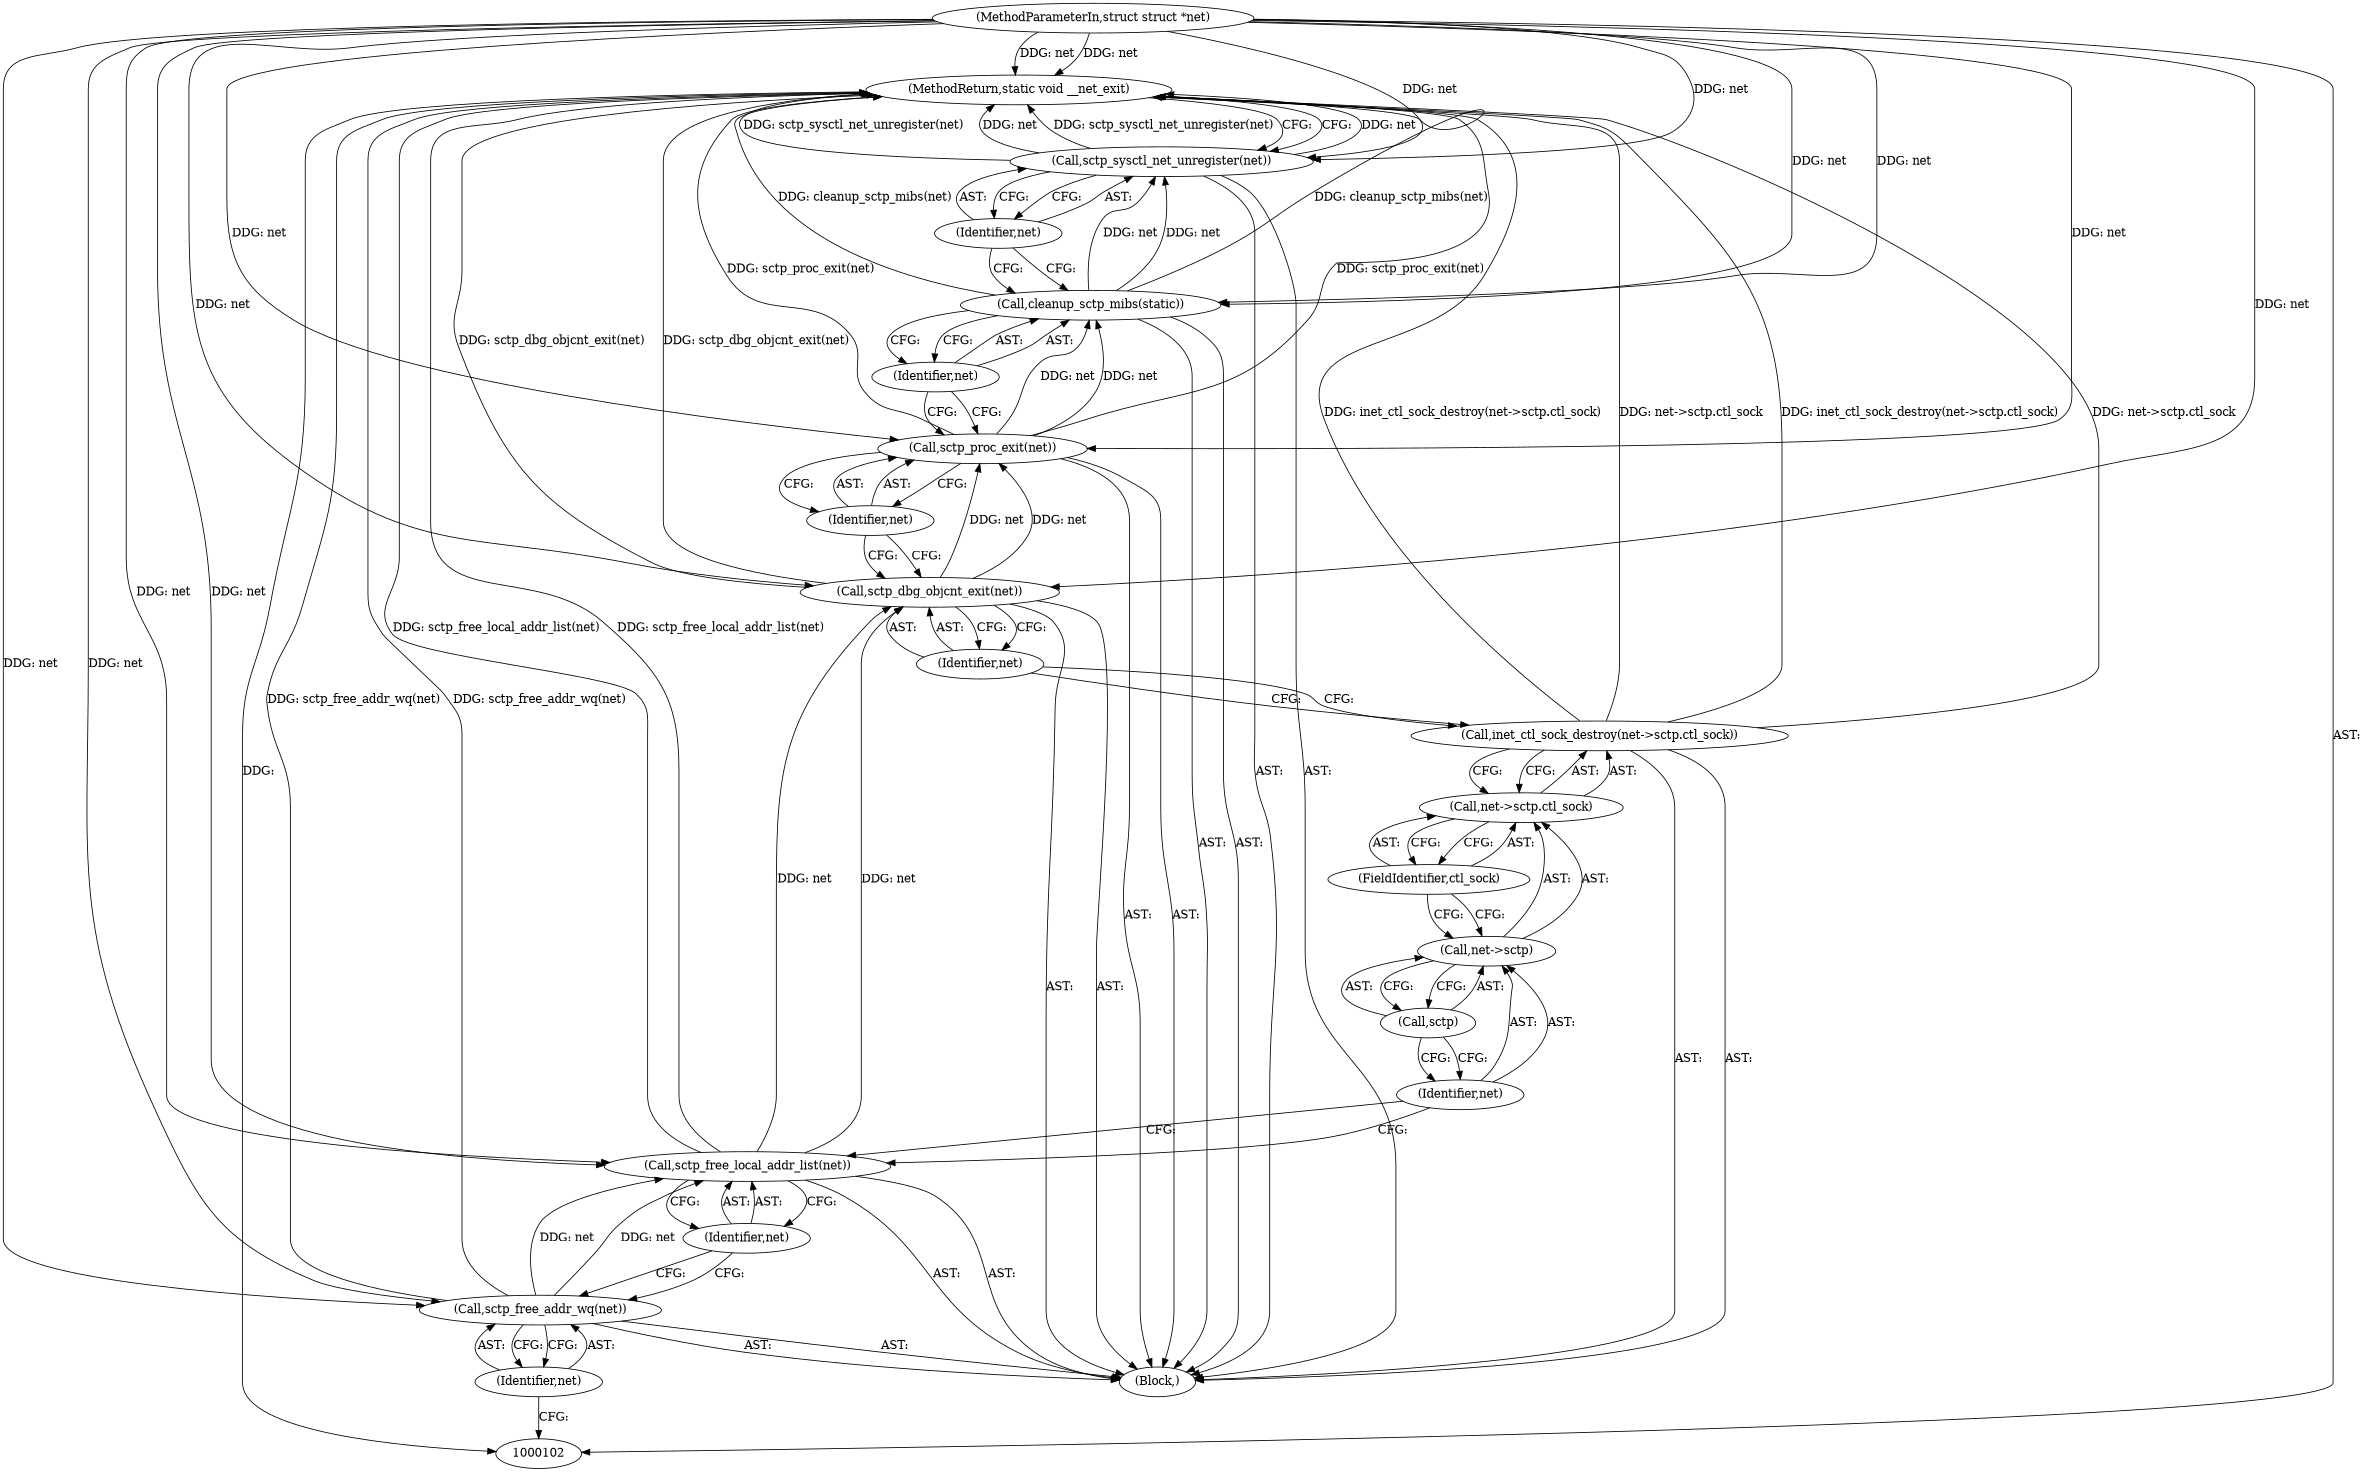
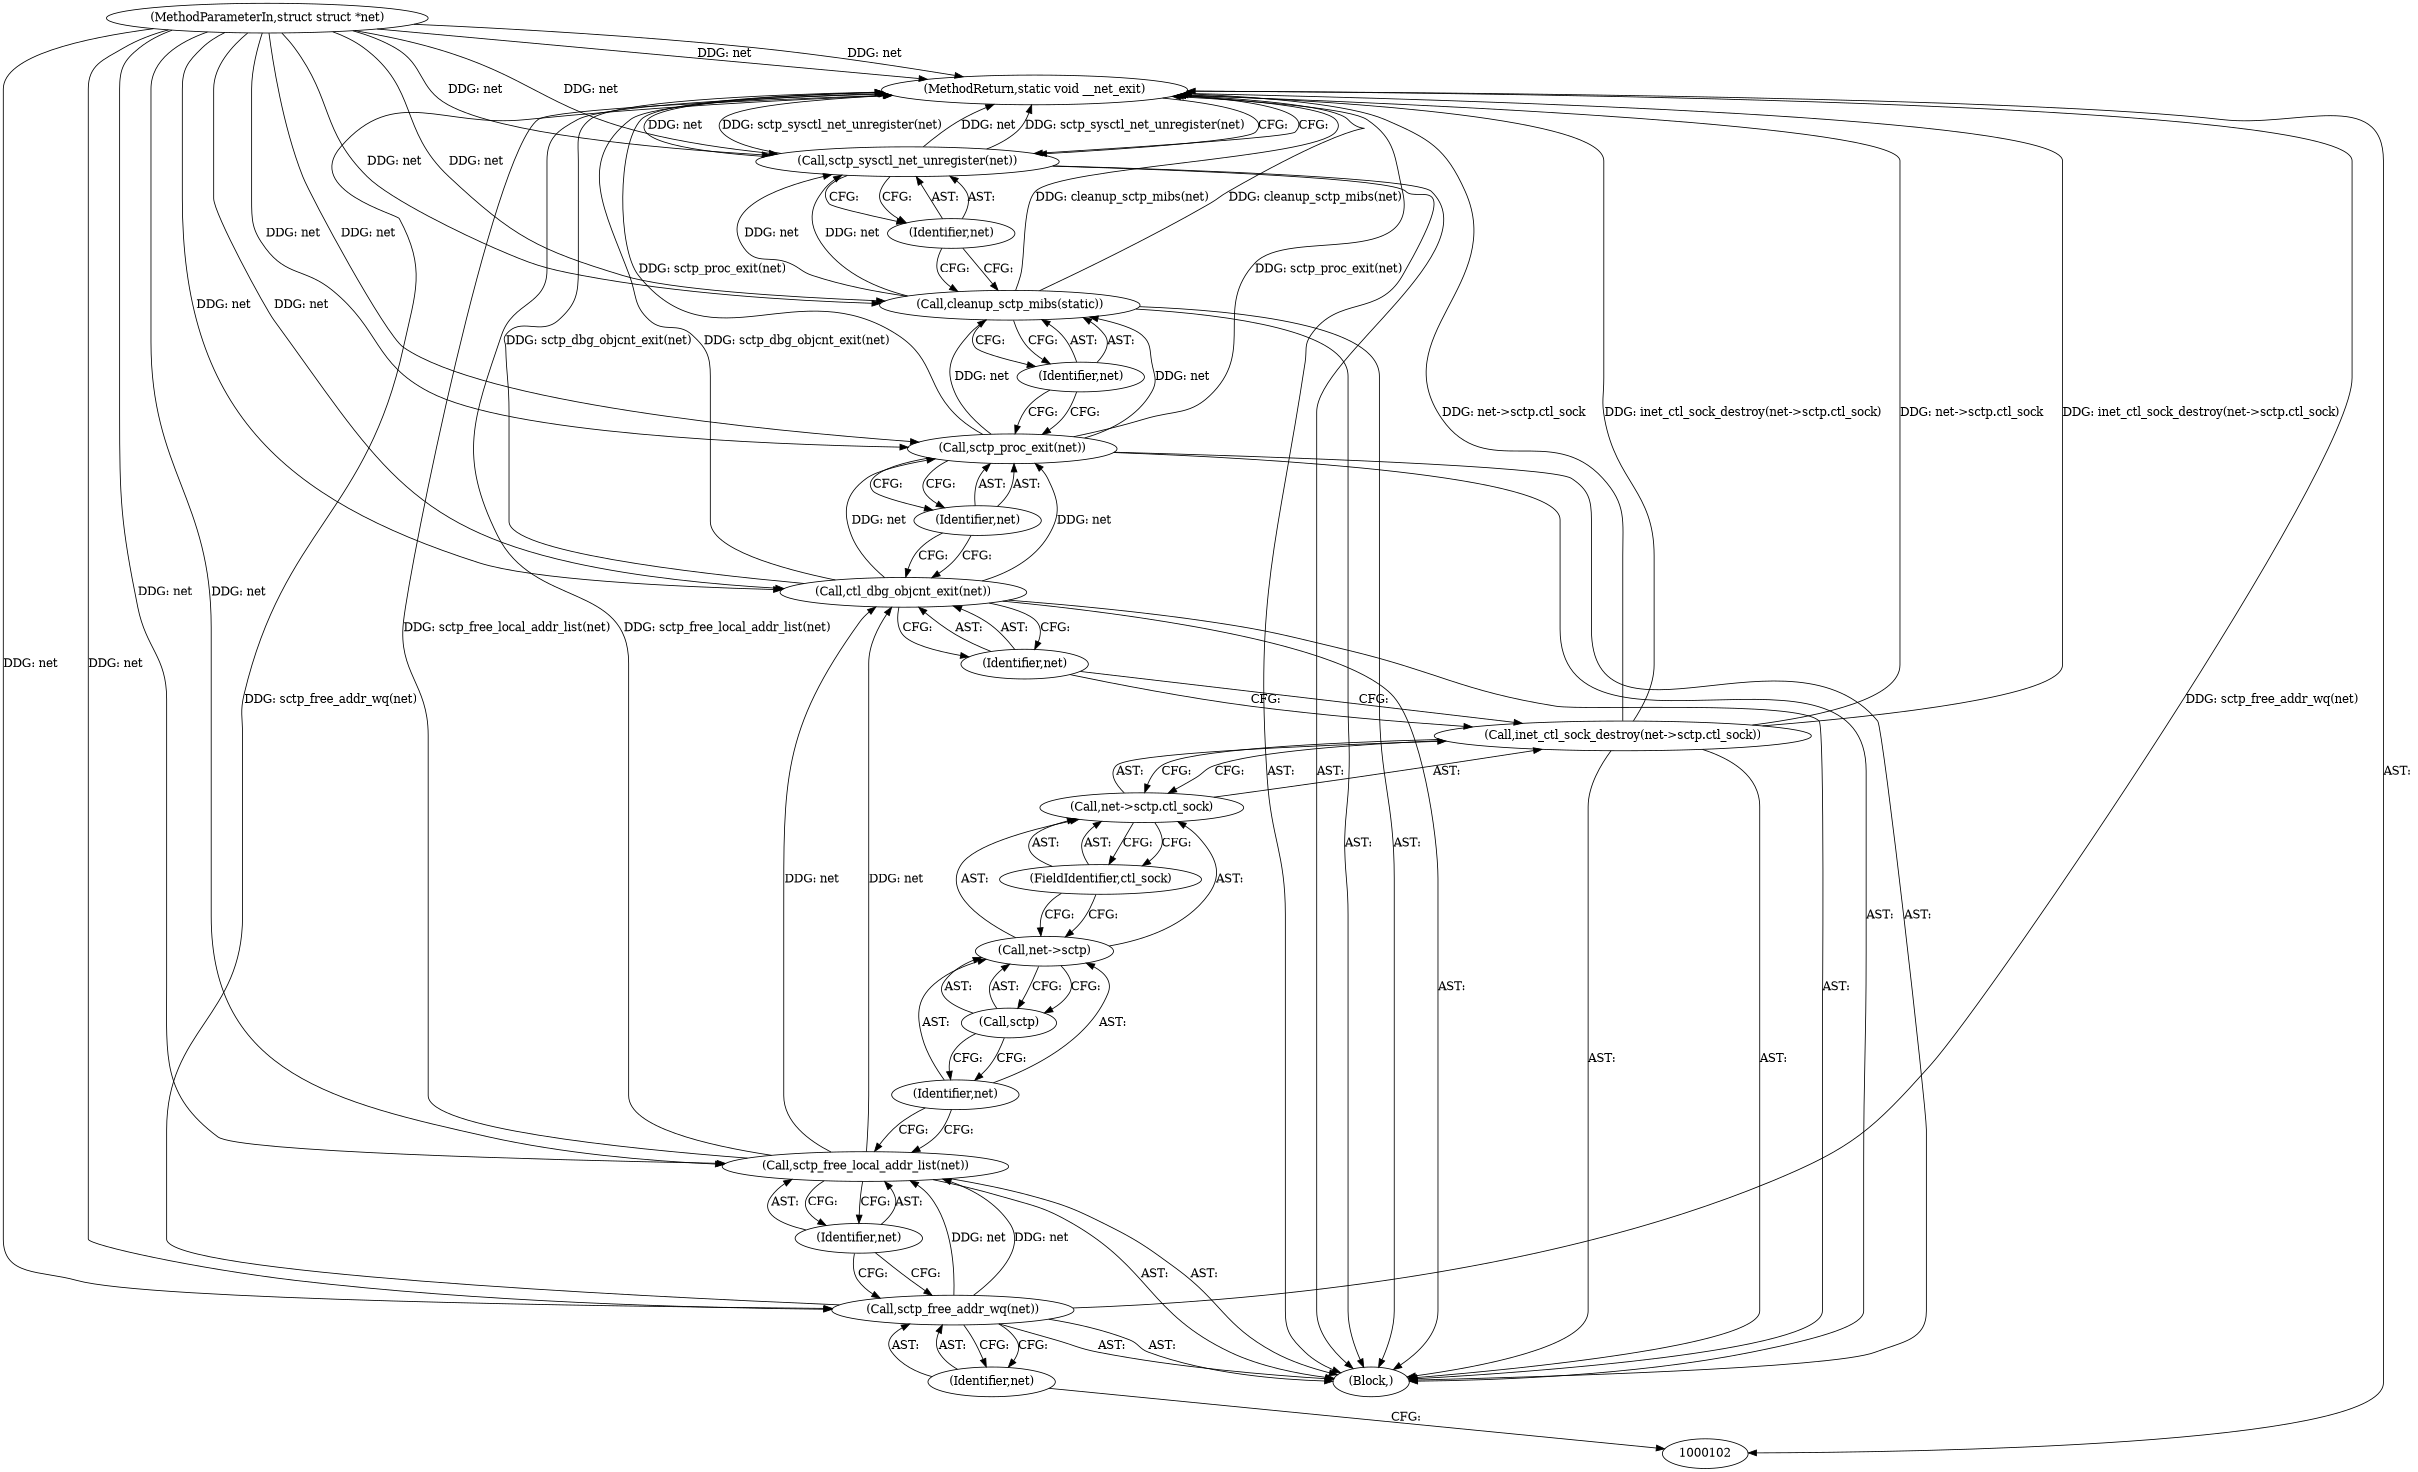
(930, 592) -> (903, 592)
(260, 772) -> (2399, 772)
(2333, 1066) -> none
